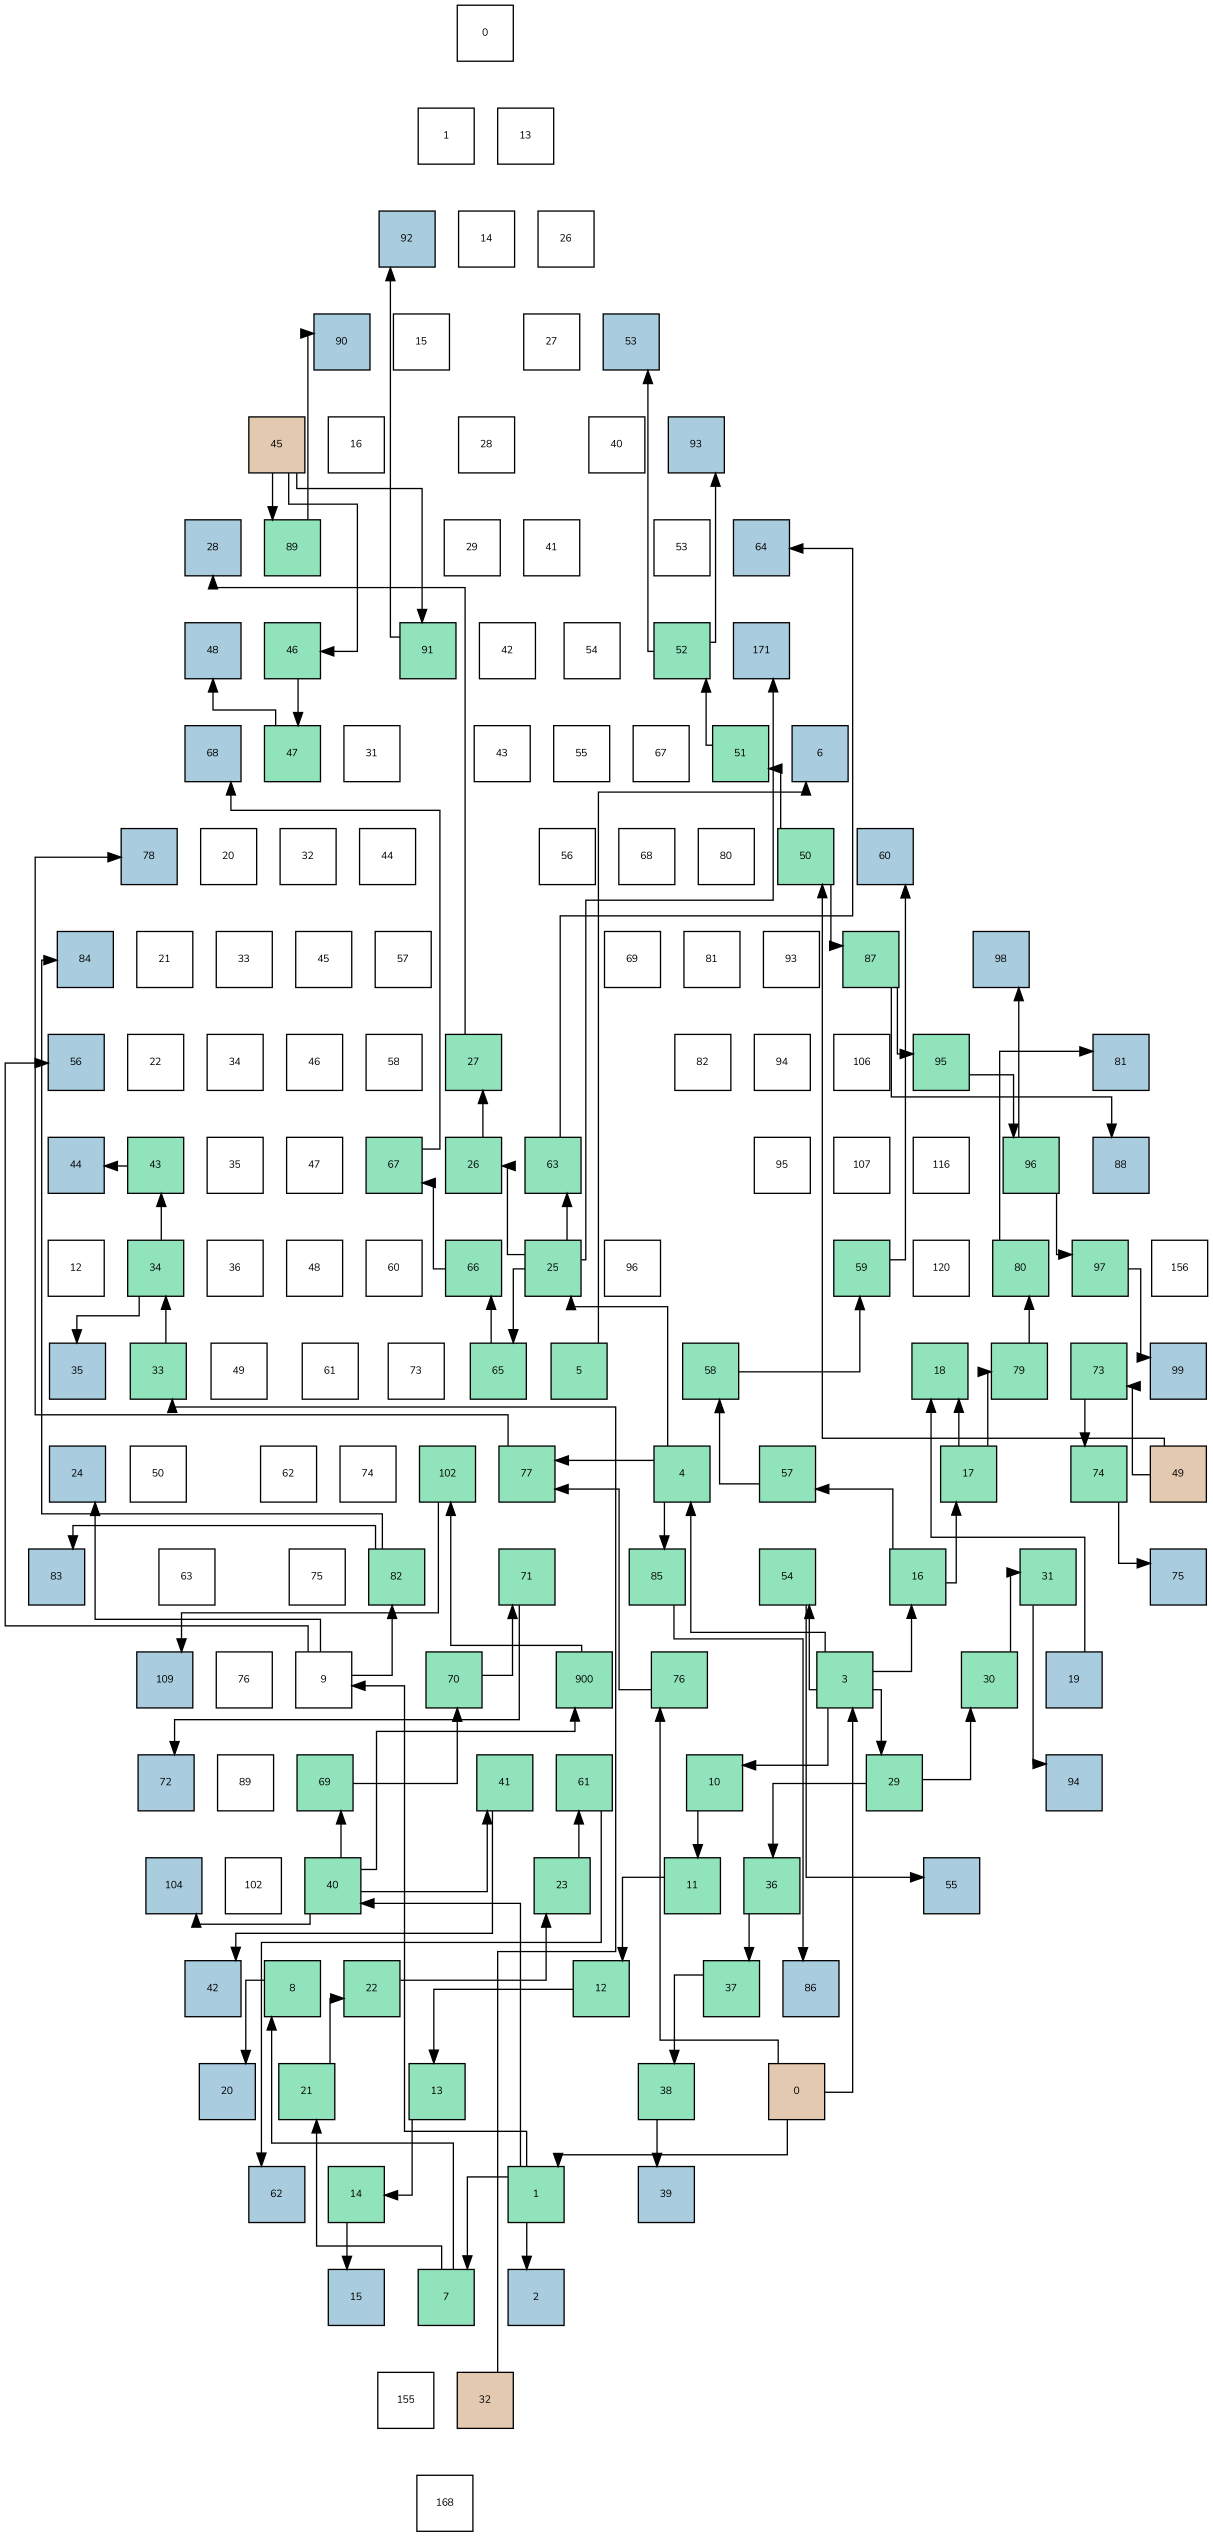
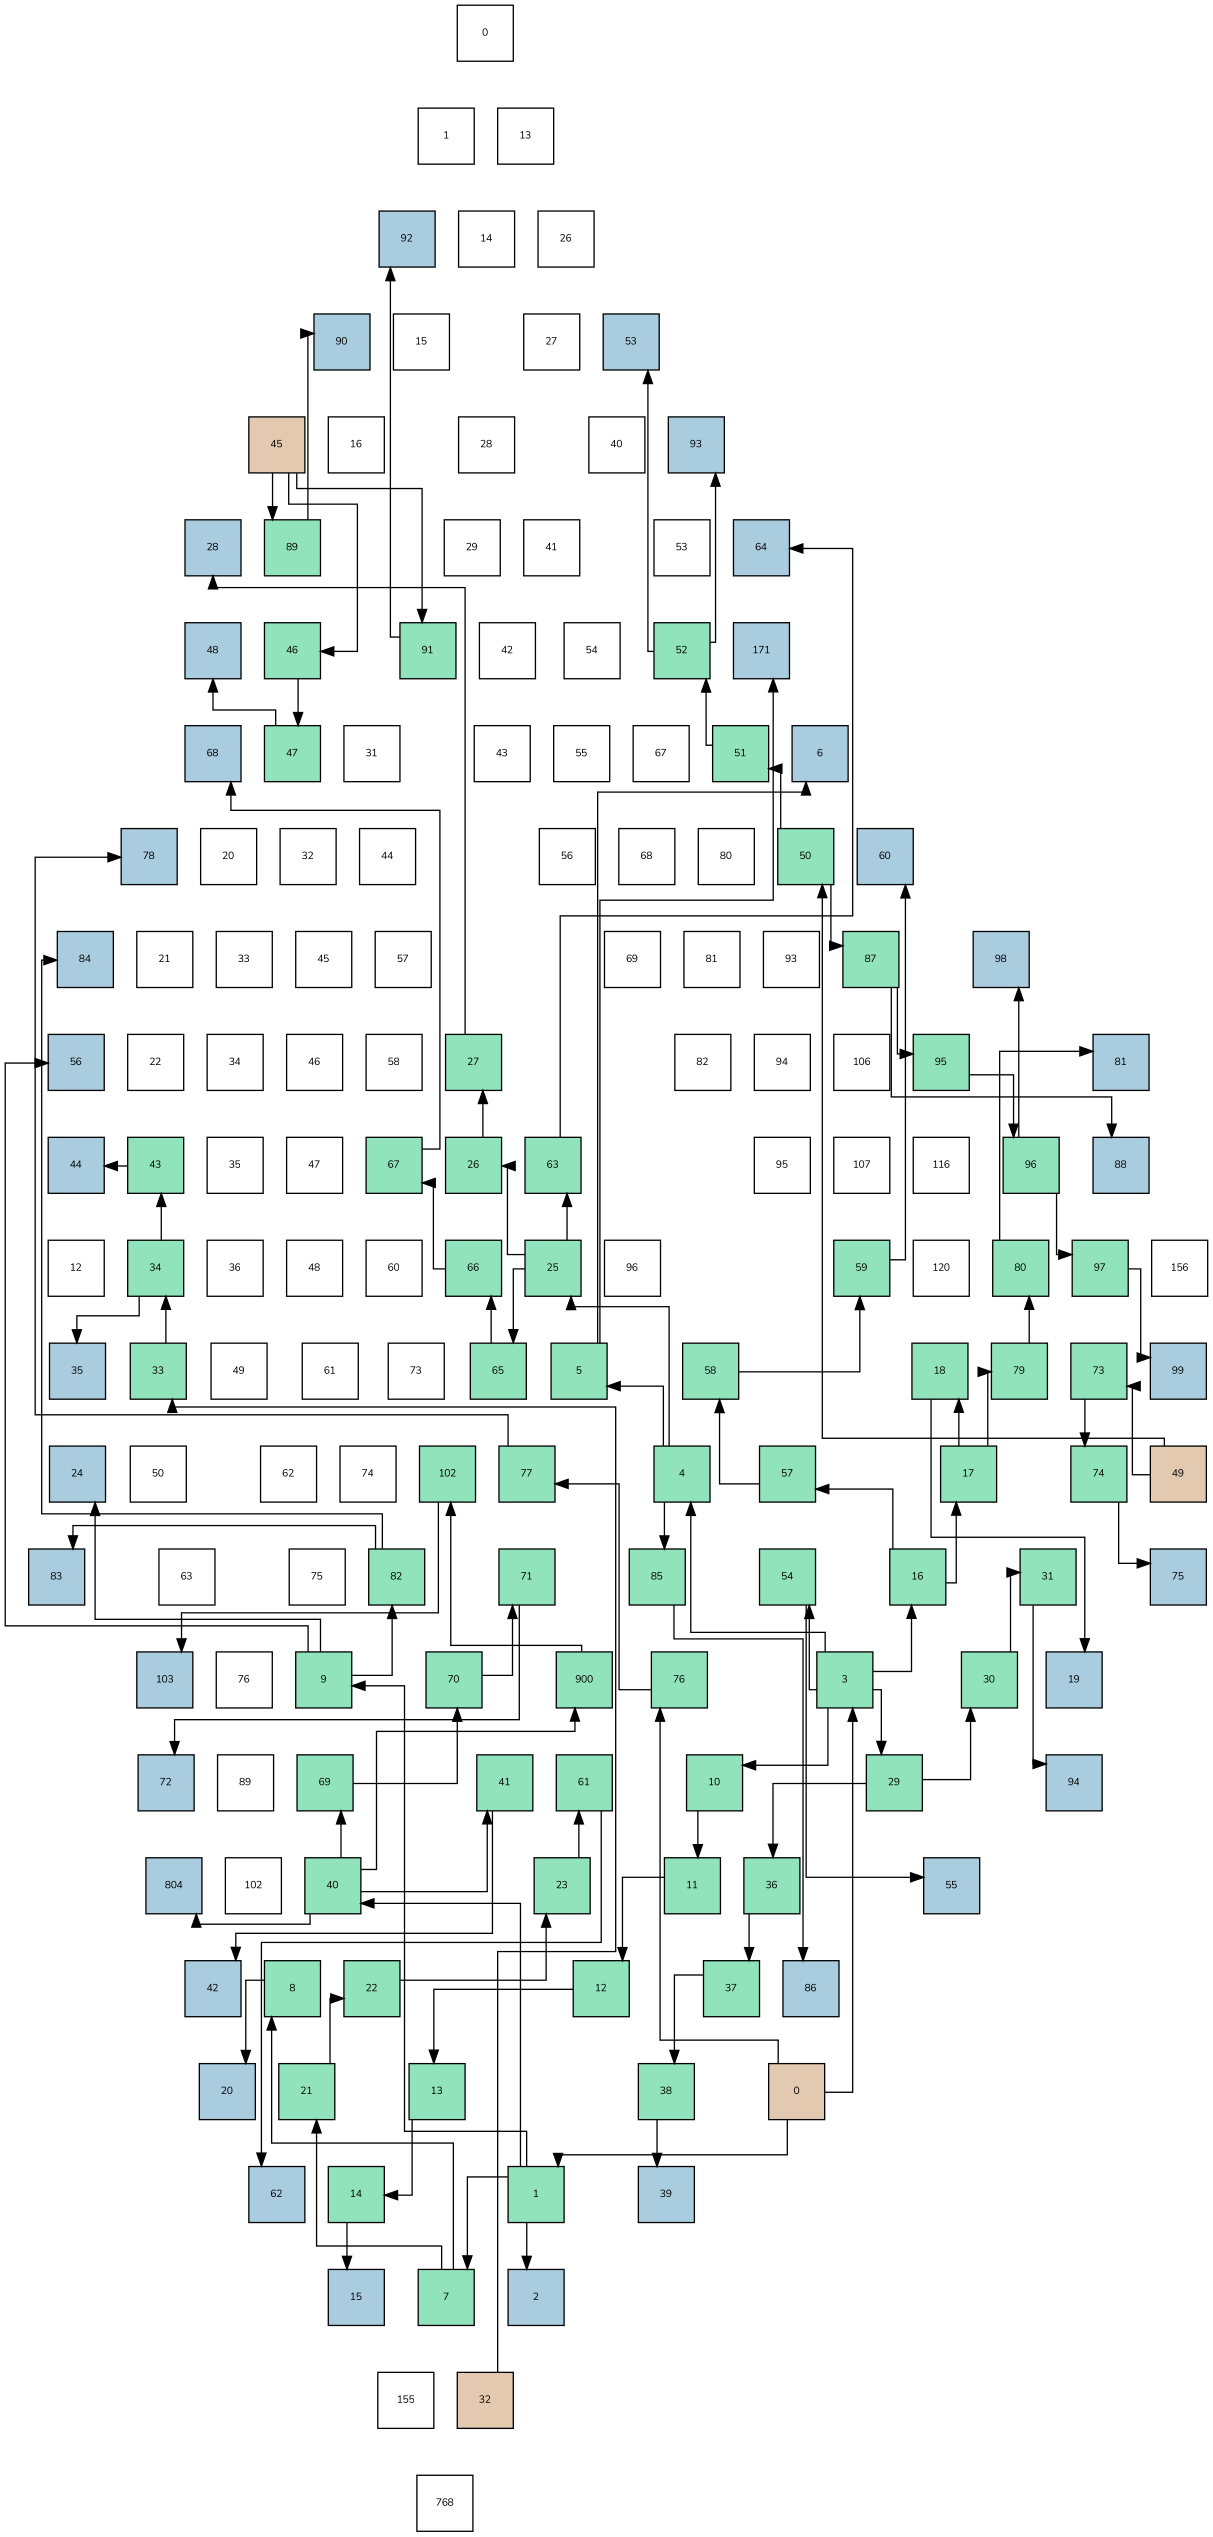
(621, 900) -> (610, 900)
(607, 1460) -> (656, 1386)
(1003, 1537) -> (990, 1537)
(165, 1680) -> (165, 1680)
(324, 1680) -> (324, 1680)
(174, 1886) -> (174, 1886)
(445, 2503) -> (445, 2503)
